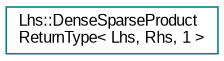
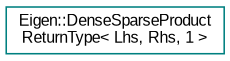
(112, 30) -> (115, 30)
